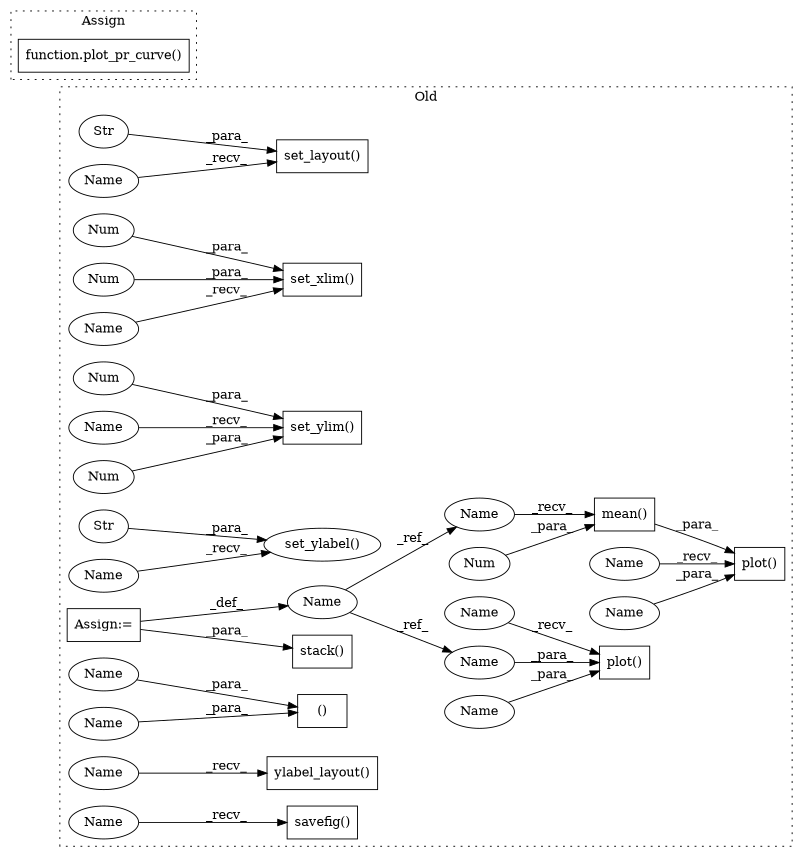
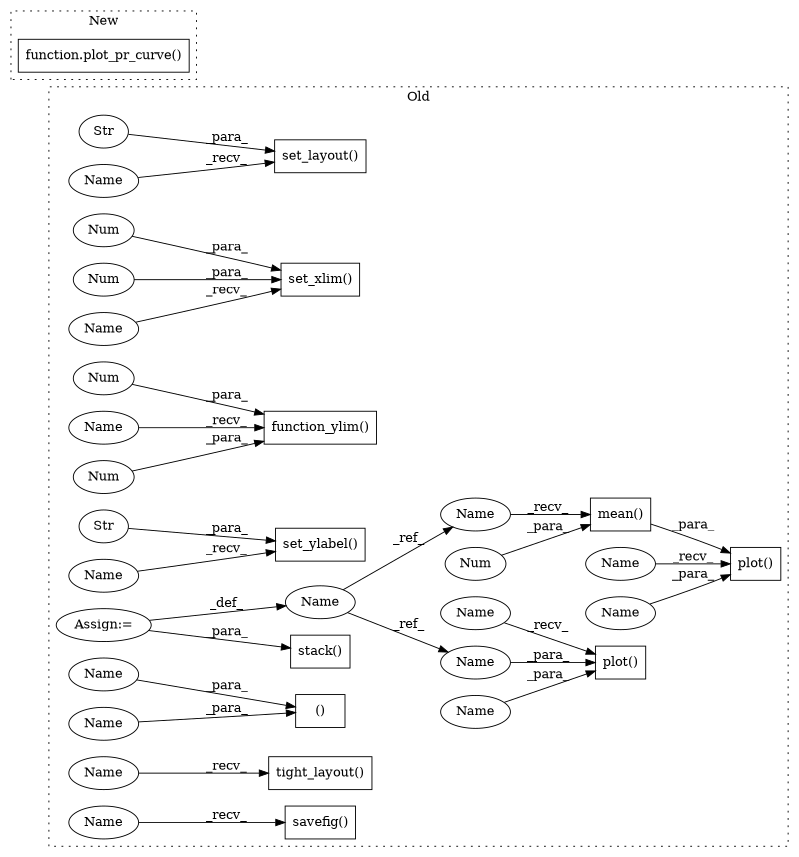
(104, 21) -> (104, 21)
(322, 428) -> (320, 428)
(322, 545) -> (320, 545)
(104, 625) -> (104, 625)
(322, 773) -> (320, 773)
